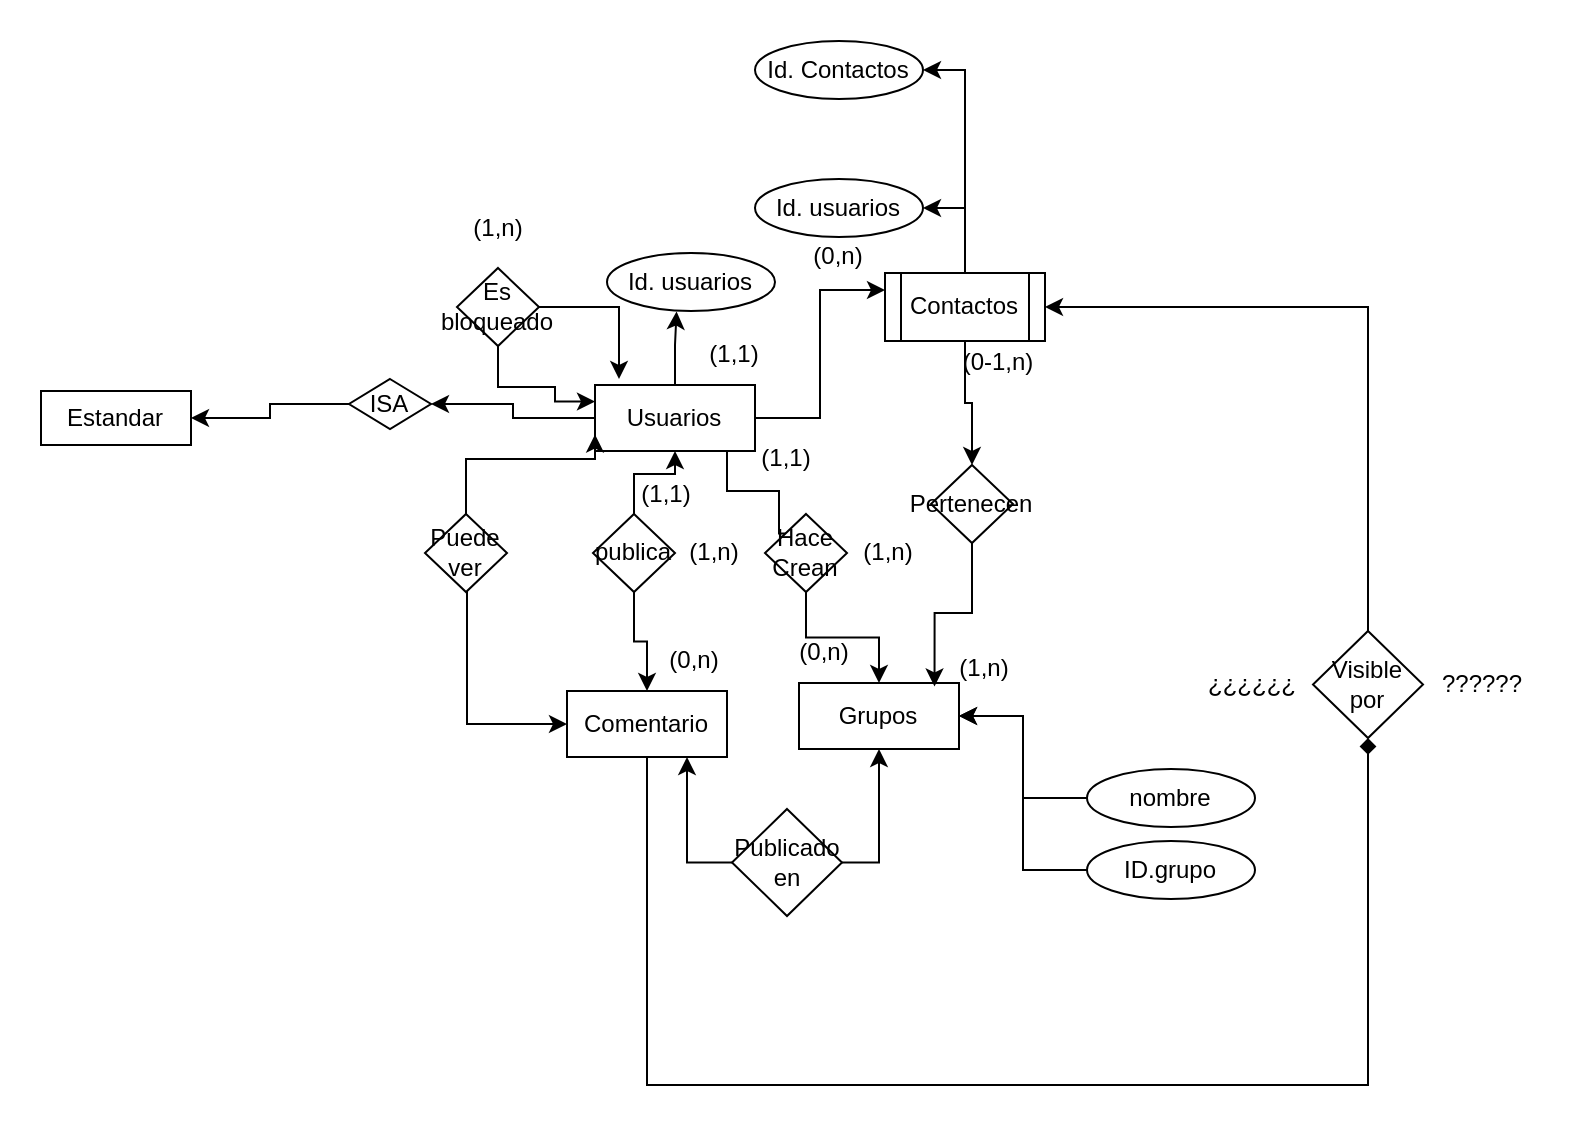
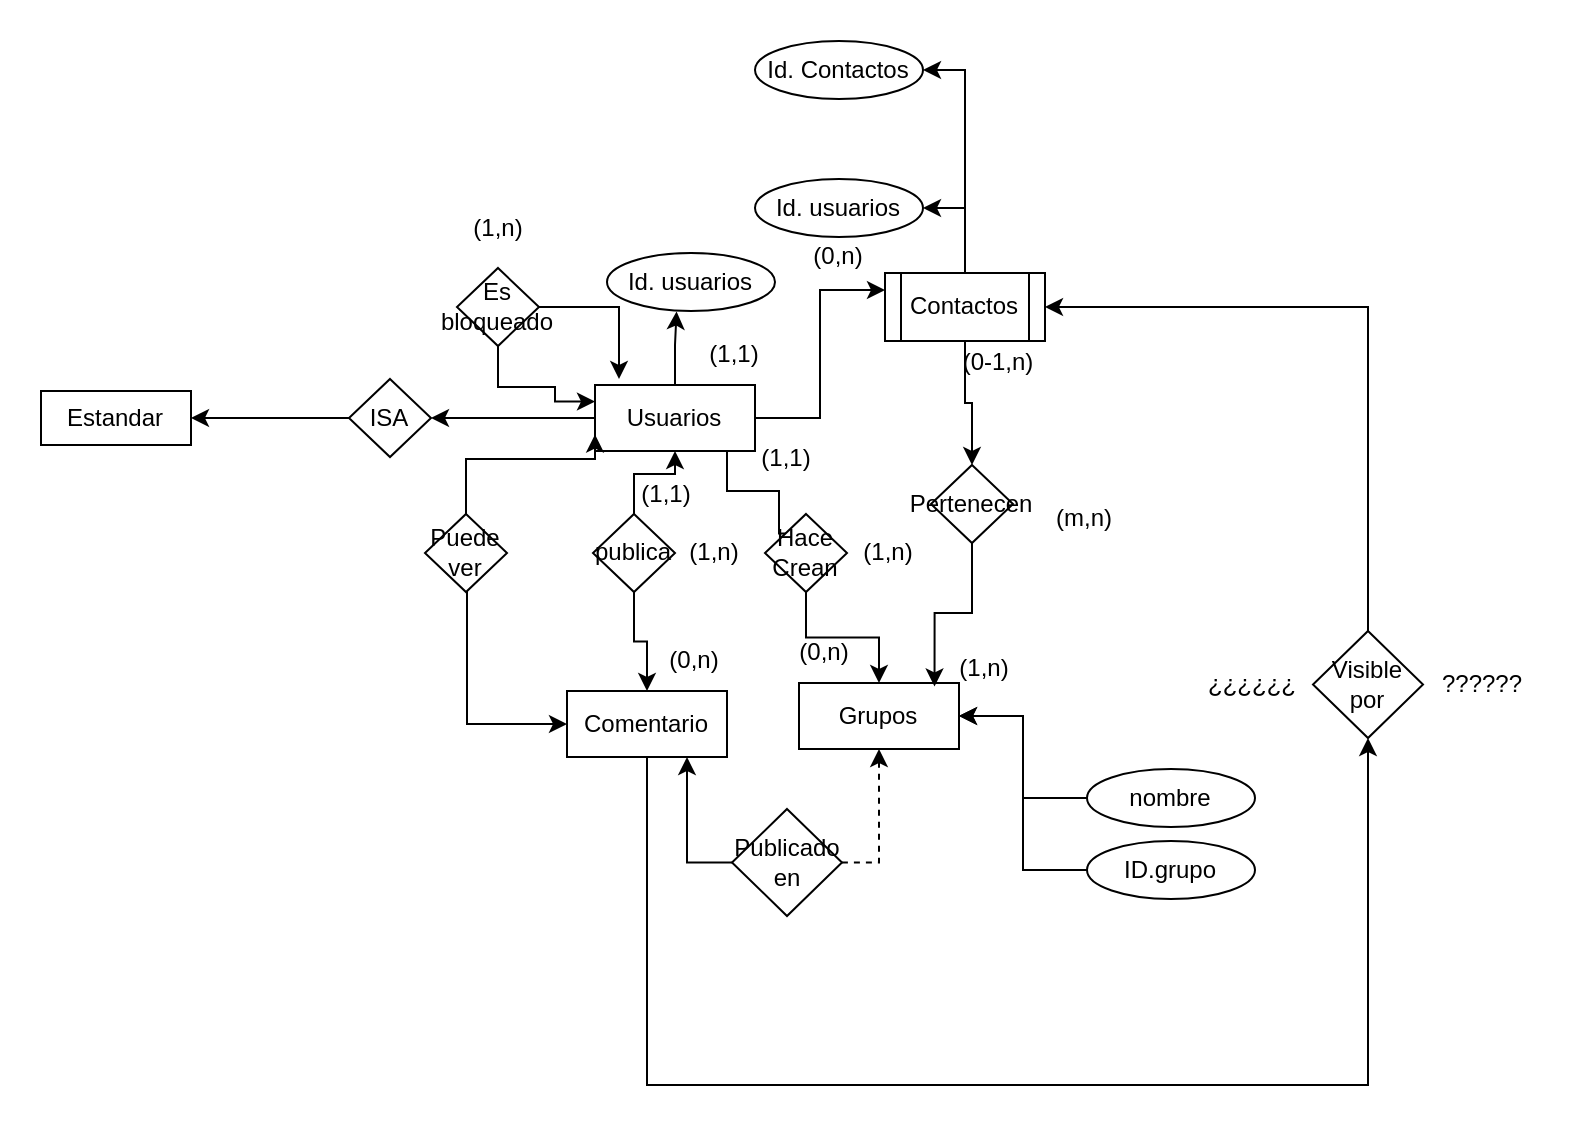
(390, 404) -> (390, 418)
none -> (1085, 519)
(1368, 754) -> (1368, 753)
(879, 831) -> (879, 831)
